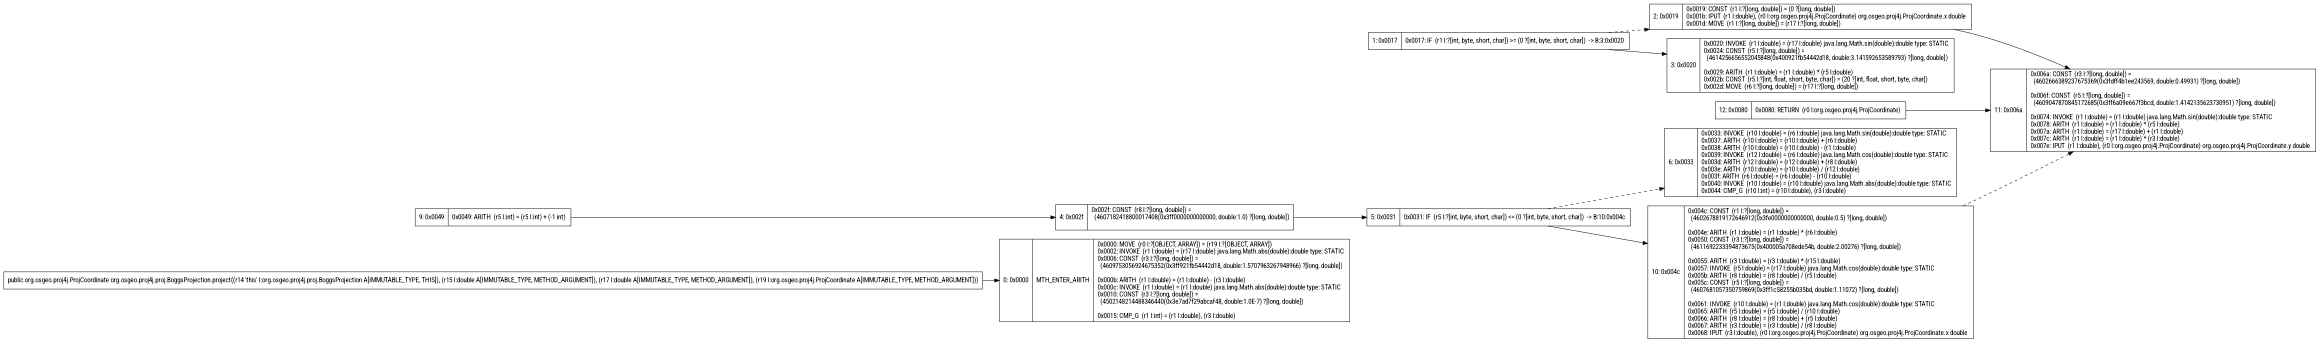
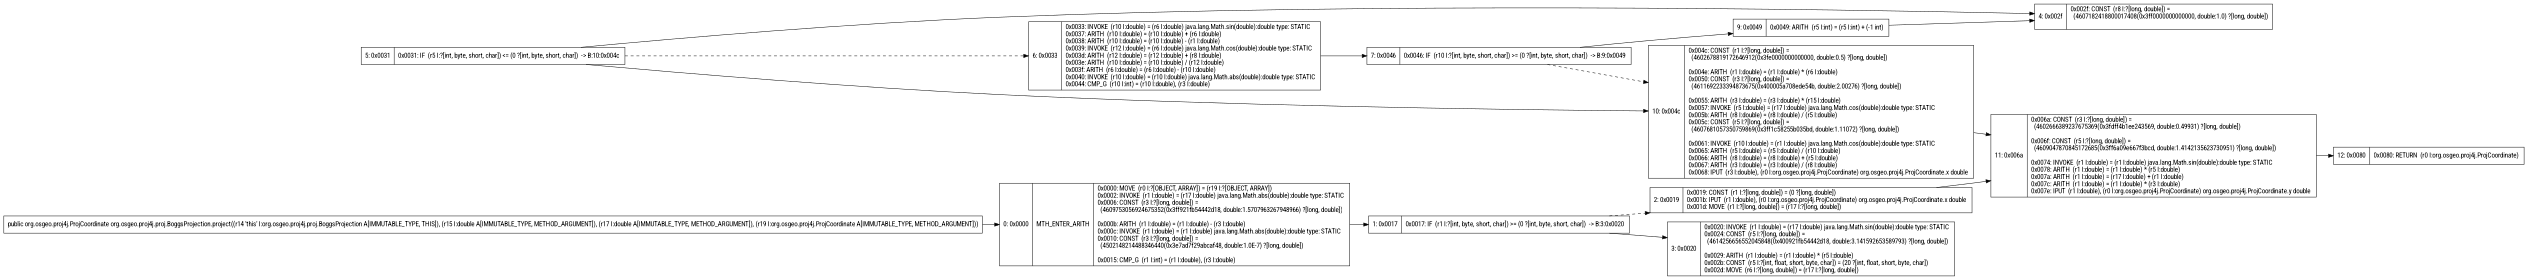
none -> (1499, 56)
(1946, 110) -> (2322, 156)
(2016, 180) -> (1980, 133)
(1328, 217) -> (1305, 9)
none -> (1357, 225)
